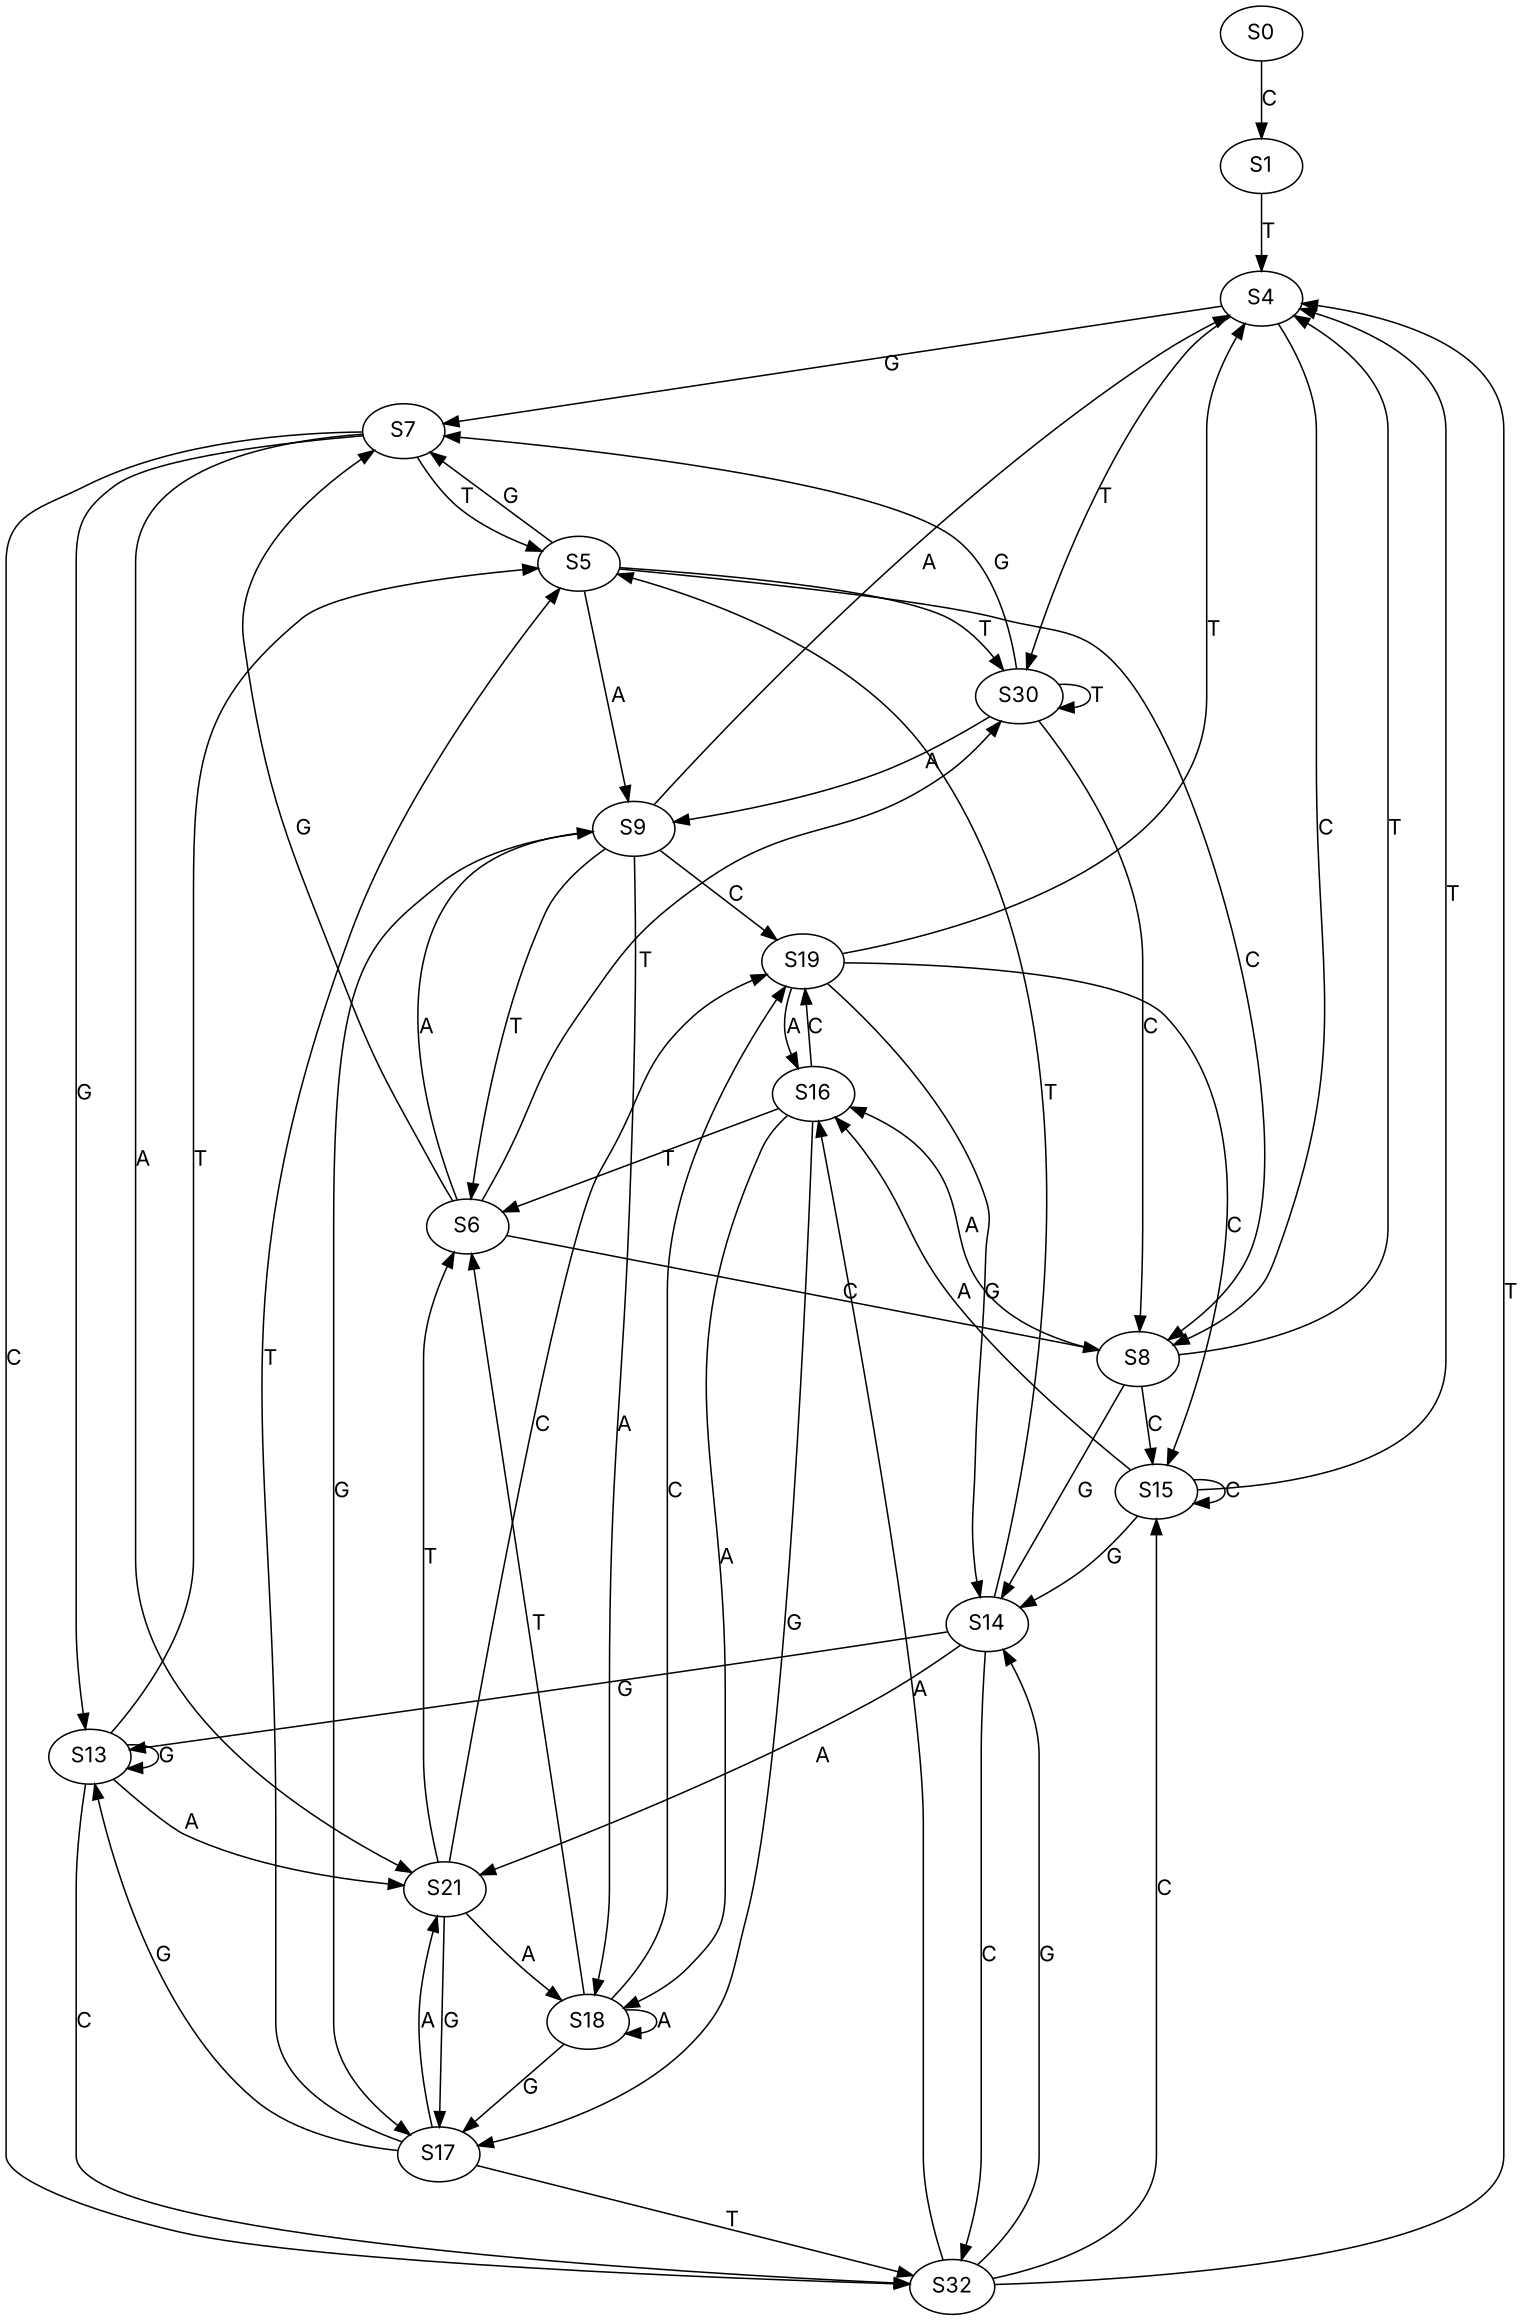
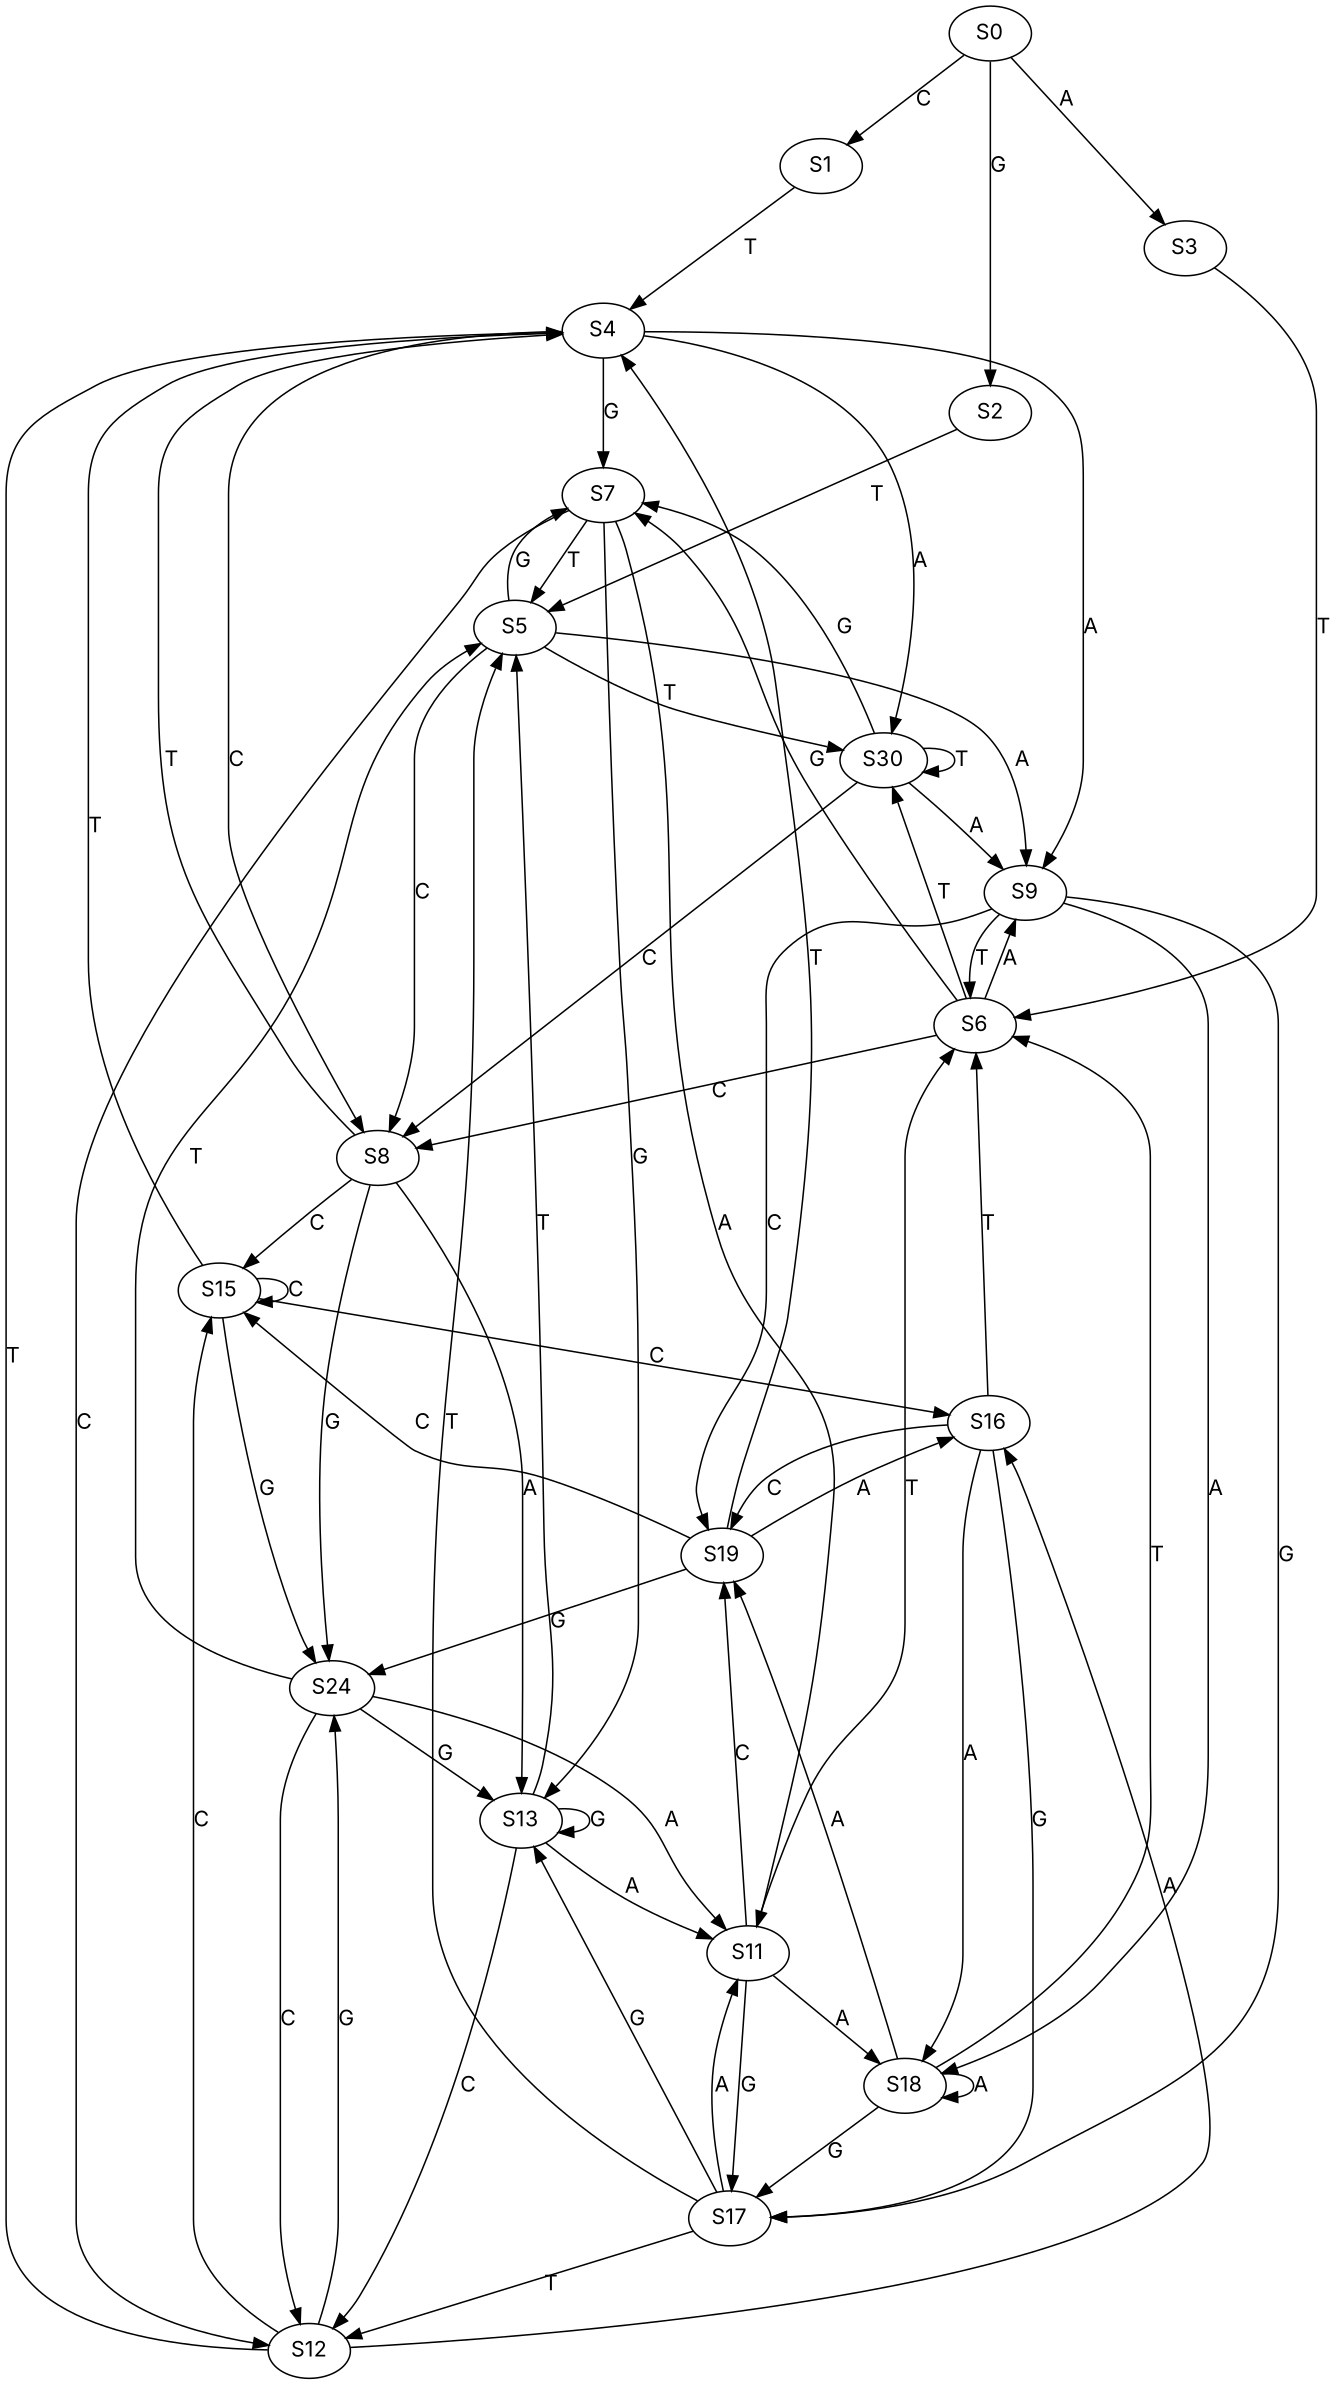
none -> (1185, 248)
none -> (990, 413)
(1106, 497) -> (920, 561)
(918, 544) -> (1072, 415)
(963, 1249) -> (519, 1449)
(964, 1293) -> (657, 1357)
(676, 1492) -> (838, 1821)
(987, 1624) -> (332, 1688)
(445, 1889) -> (748, 1953)
(952, 2287) -> (309, 2351)
